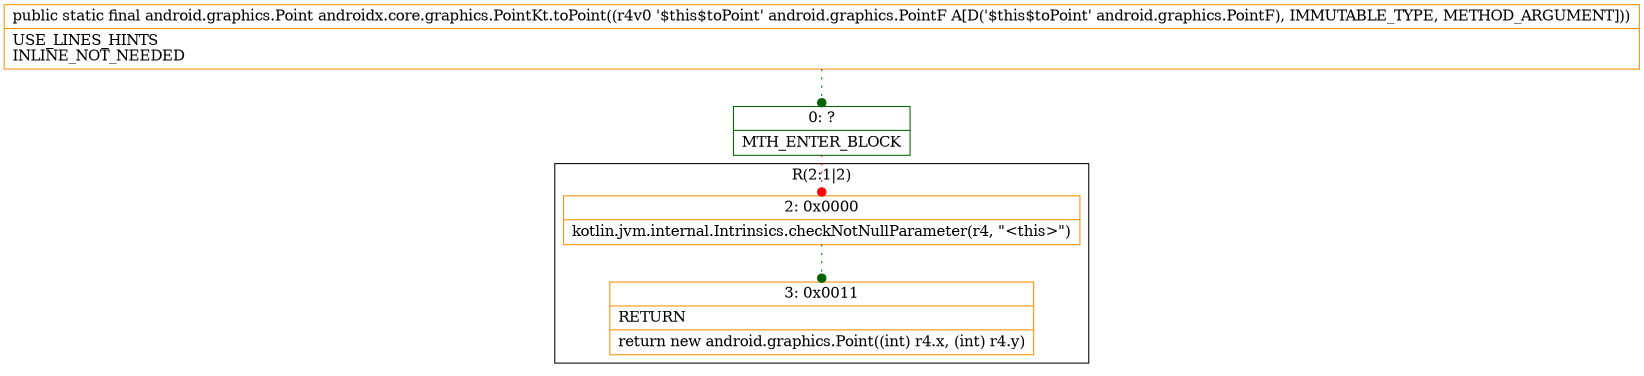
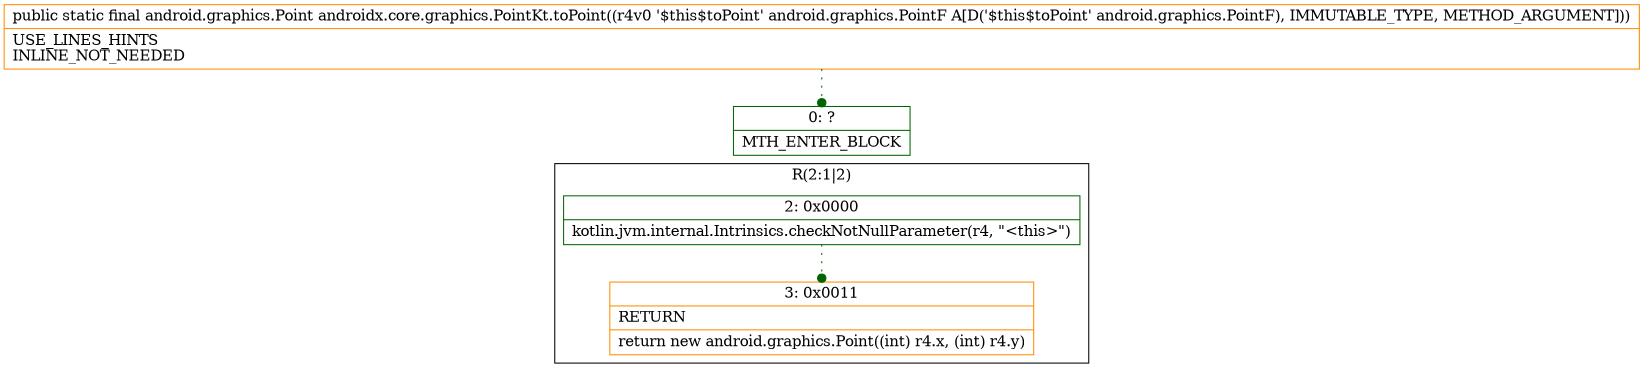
(822, 171) -> none
(822, 220) -> (822, 220)
